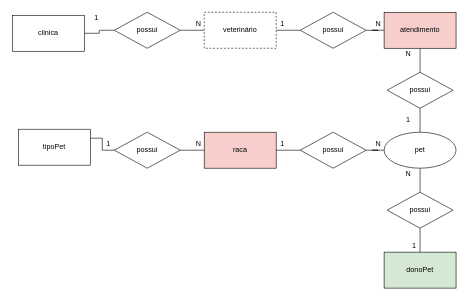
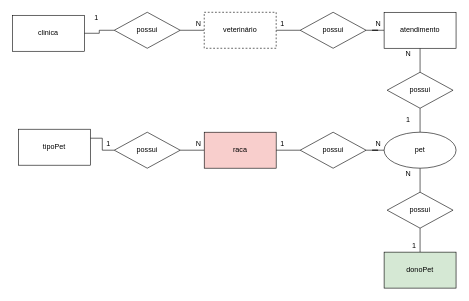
(420, 30) -> (420, 30)
